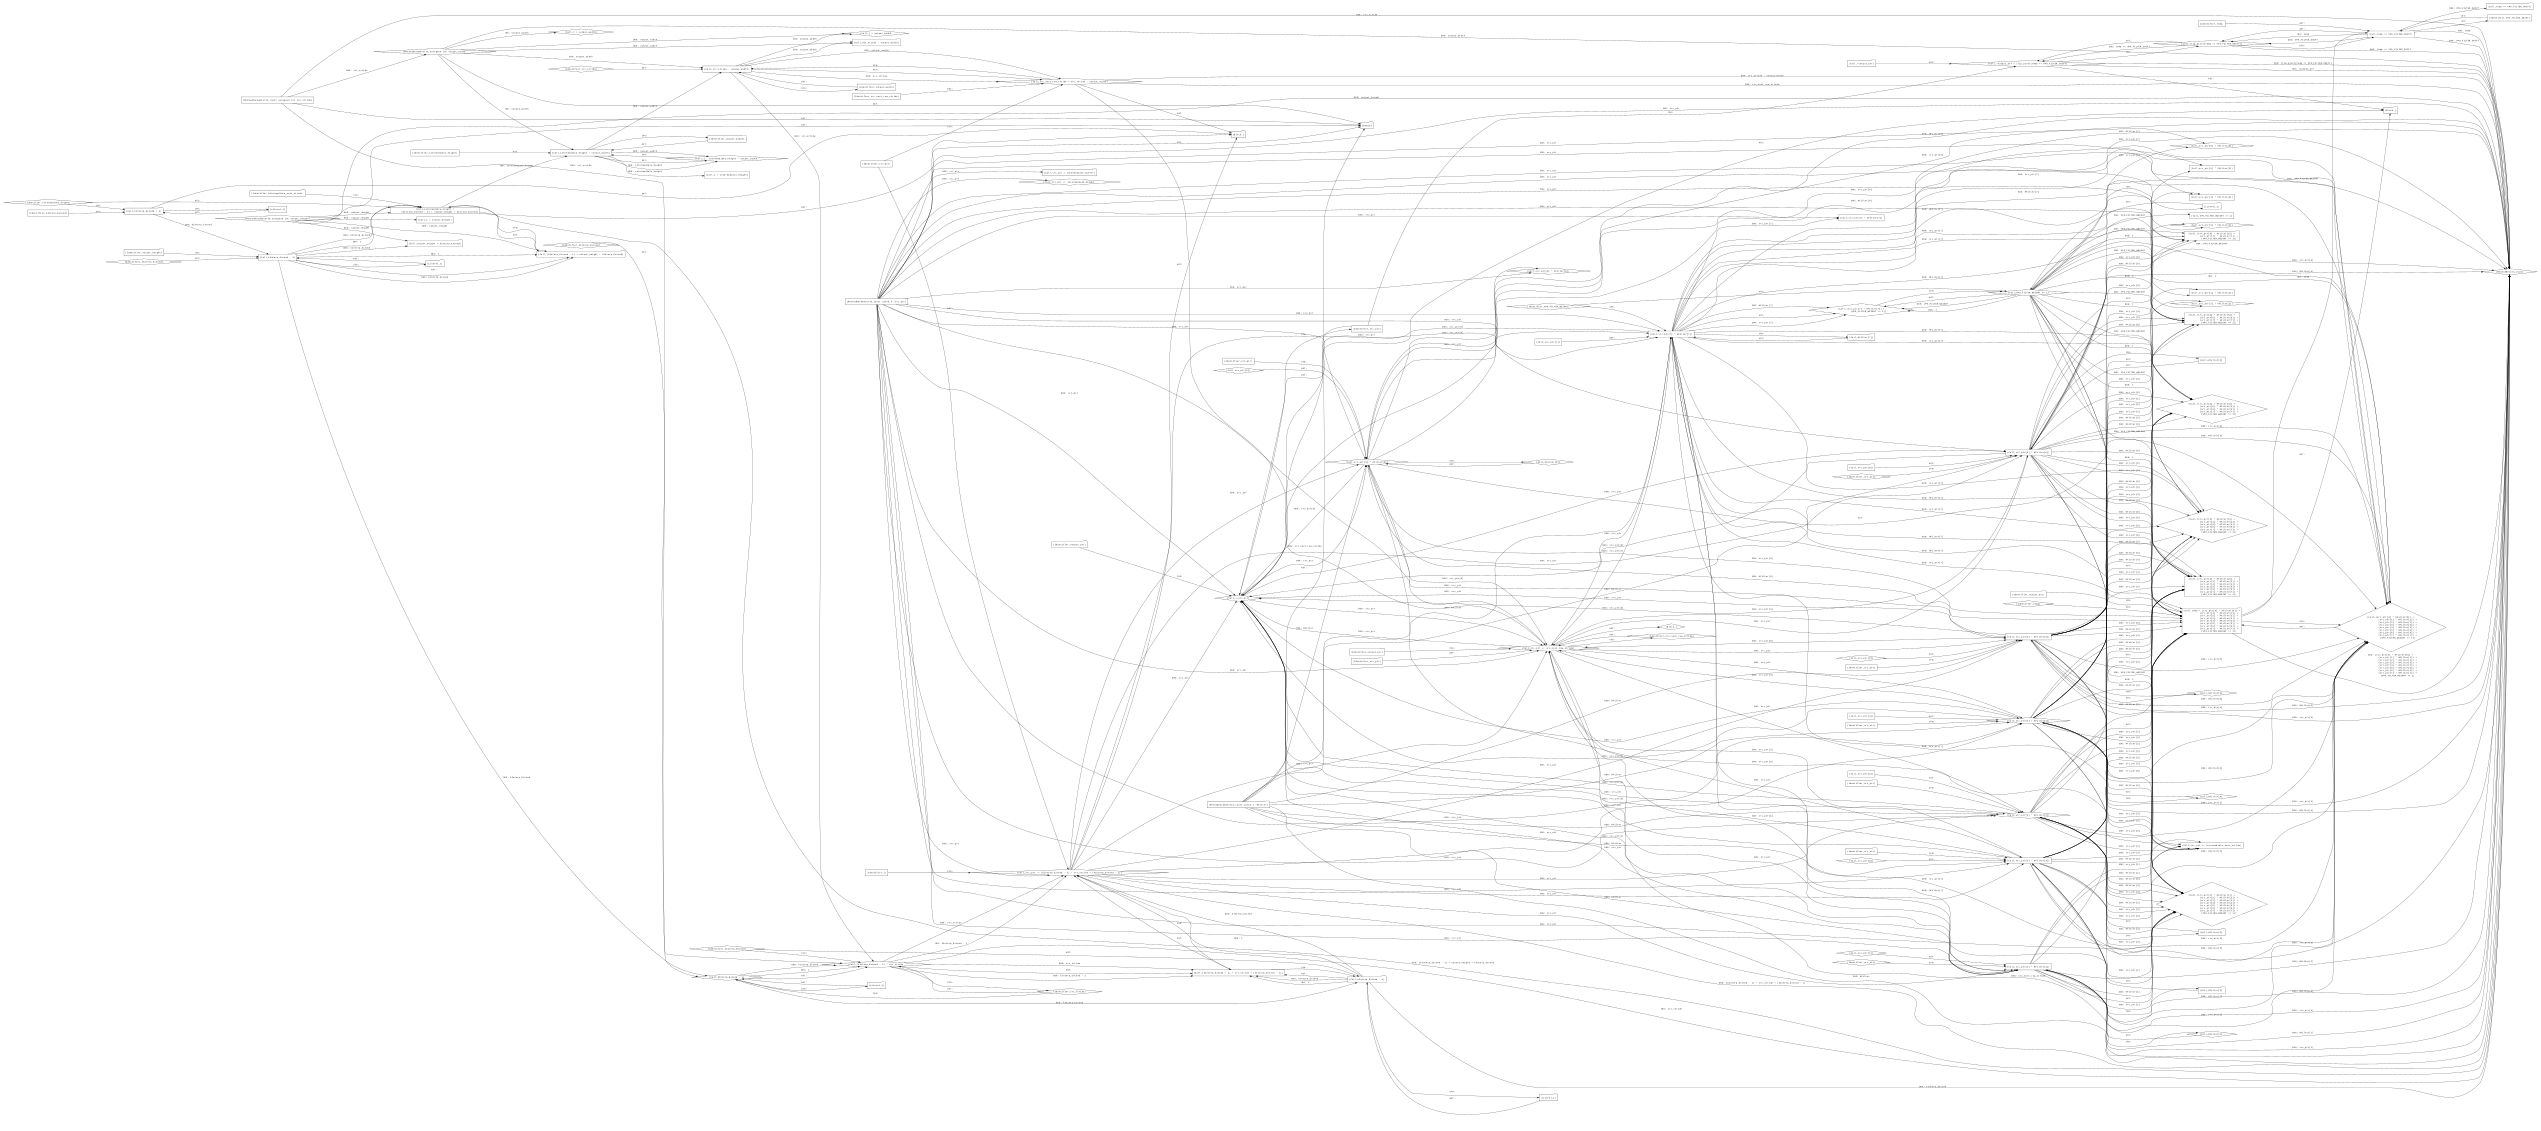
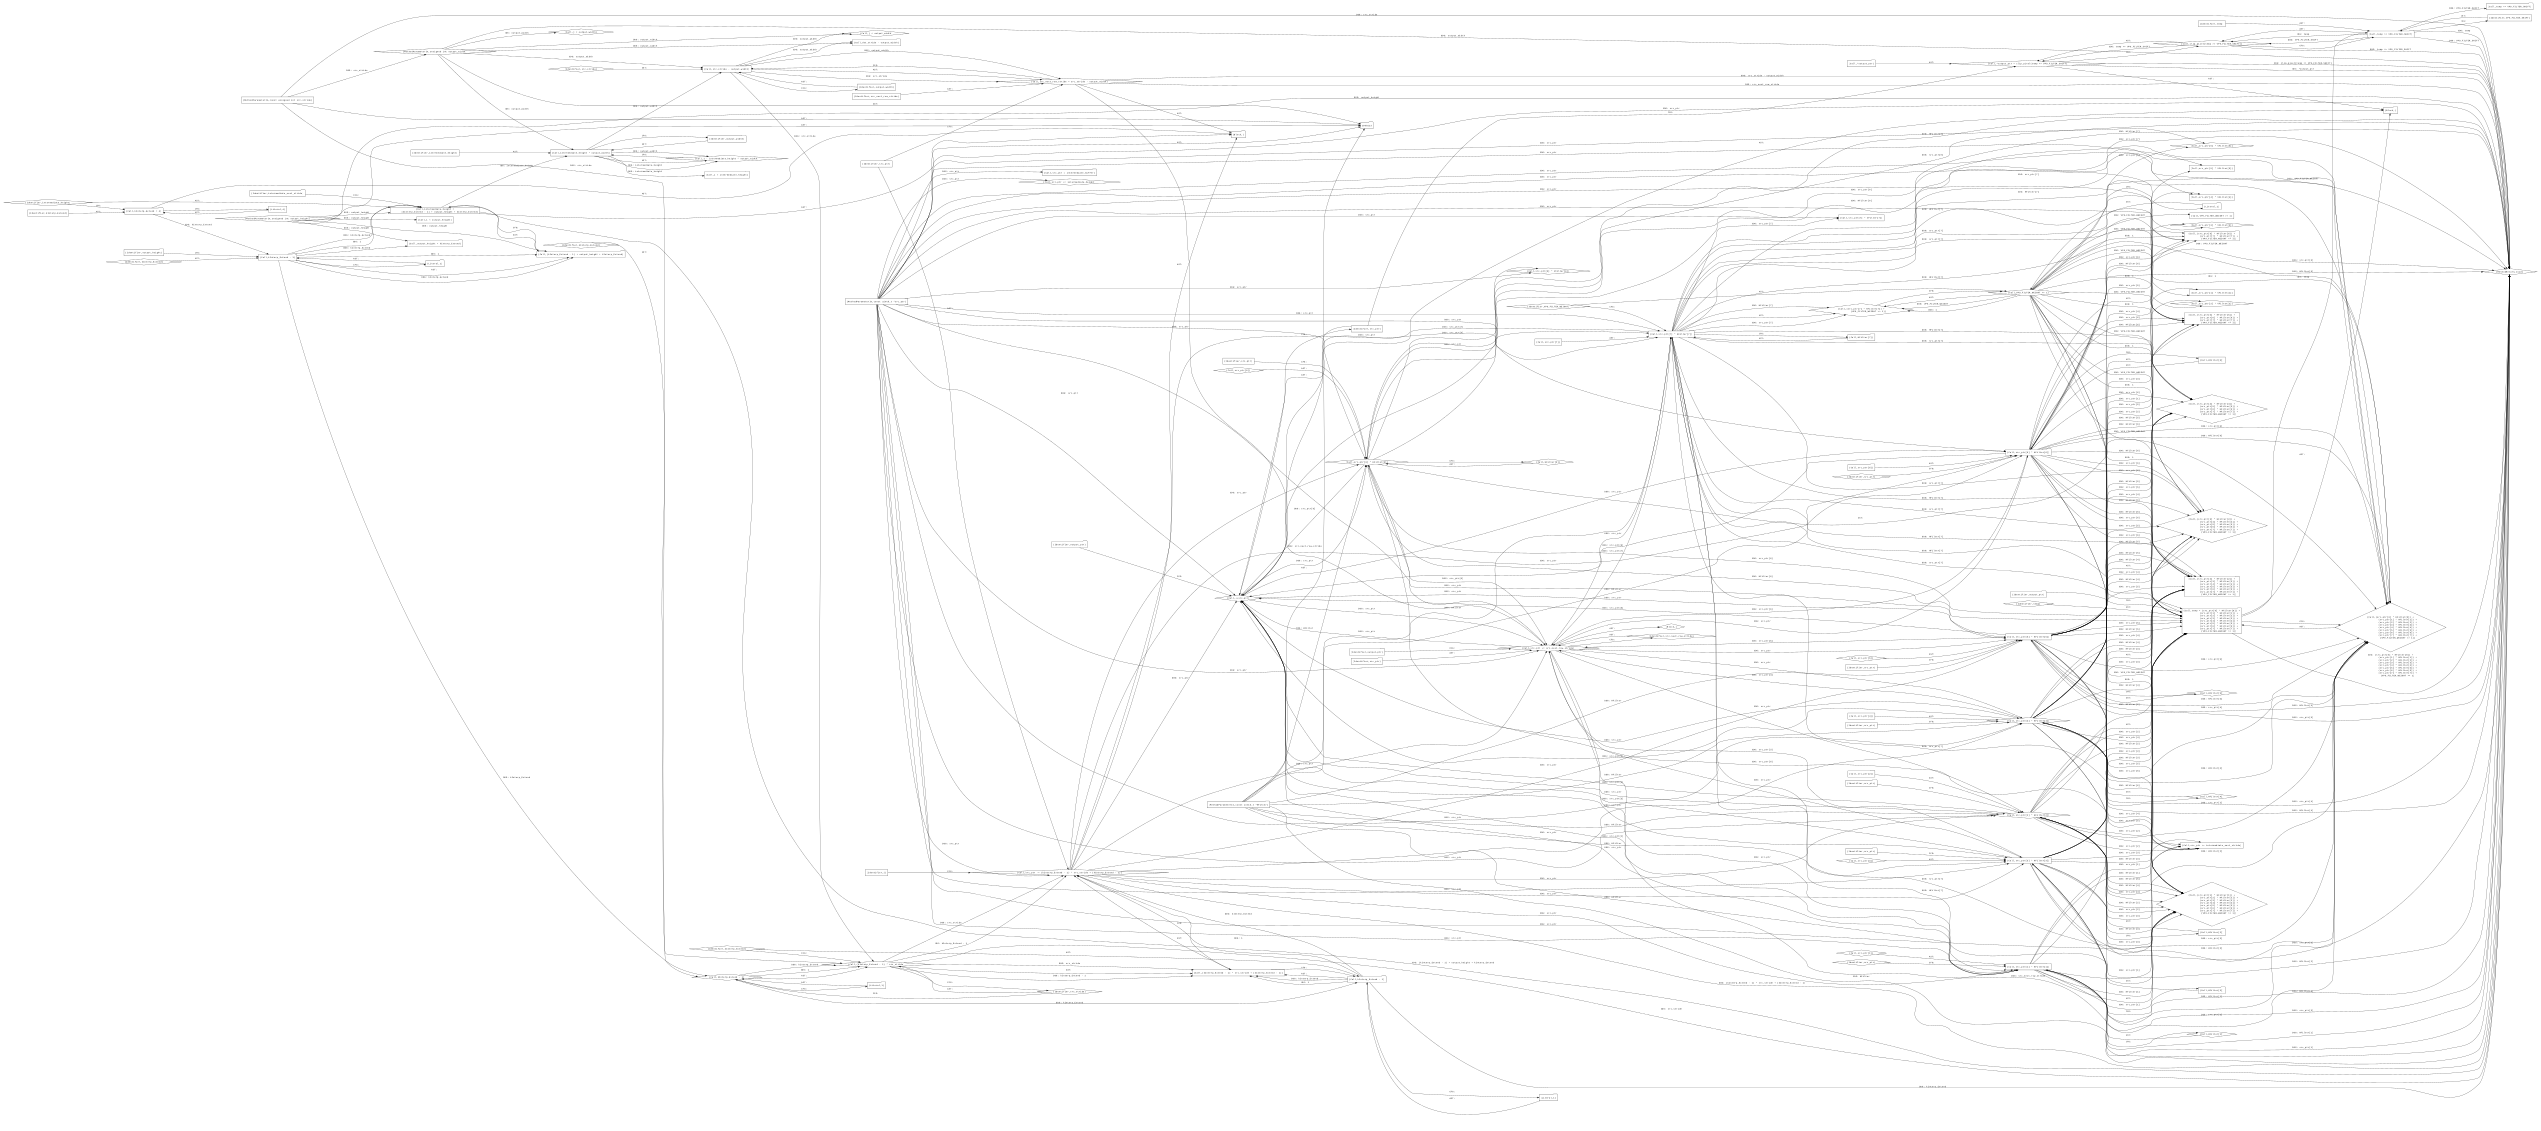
(1772, 828) -> none
